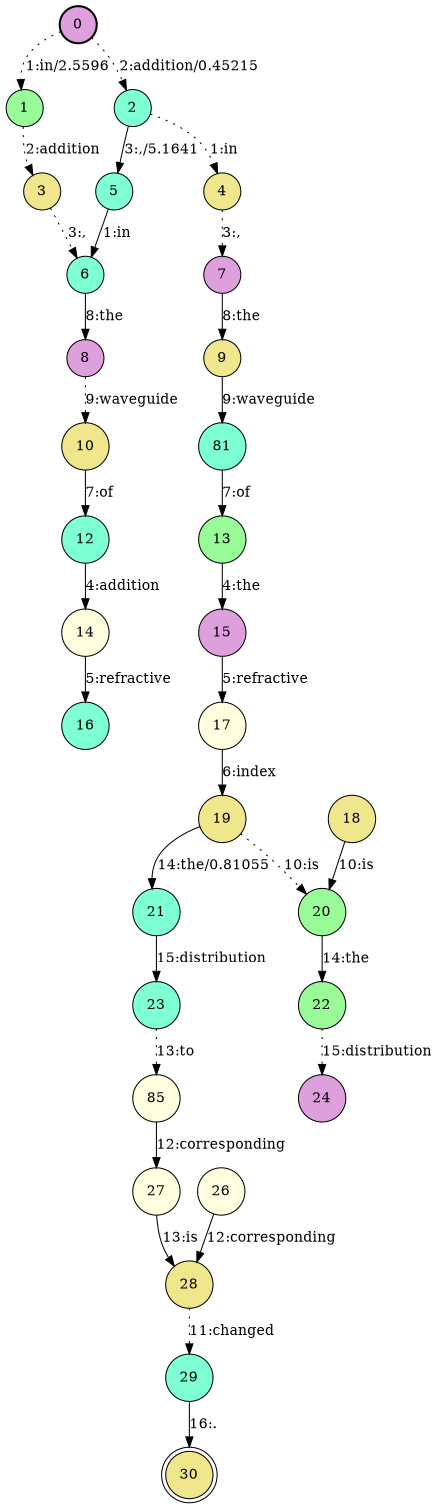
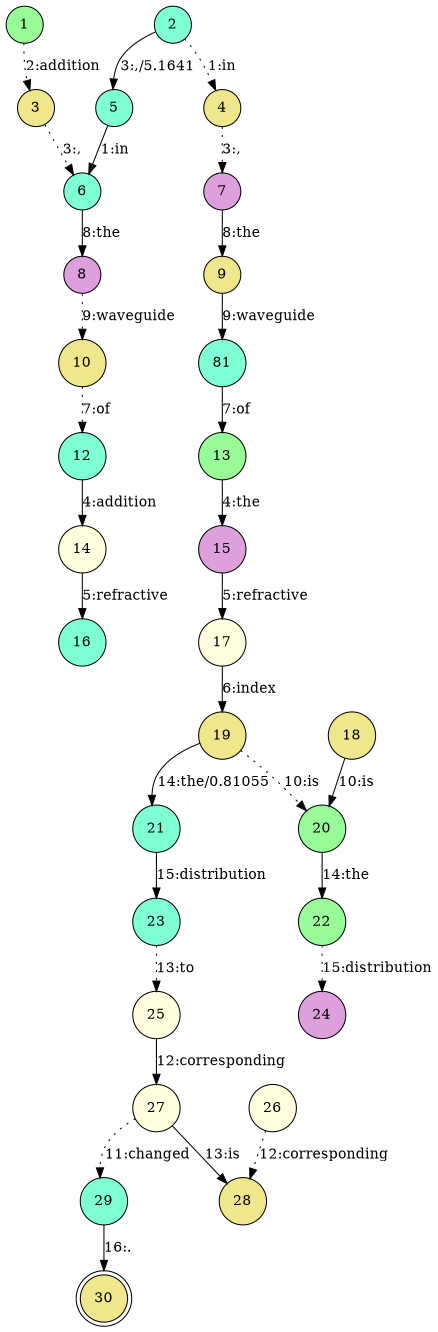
(78, 25) -> none
(85, 488) -> (82, 404)
(156, 1098) -> (156, 1015)
(207, 1233) -> (259, 1150)
(189, 1326) -> (111, 1138)
